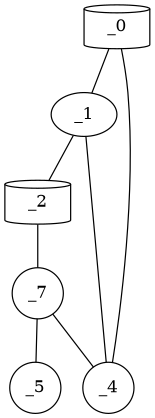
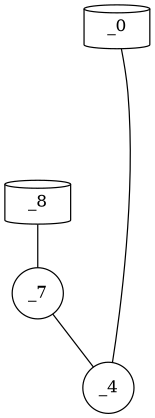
(84, 114) -> none
(38, 202) -> (38, 202)
(35, 388) -> none
